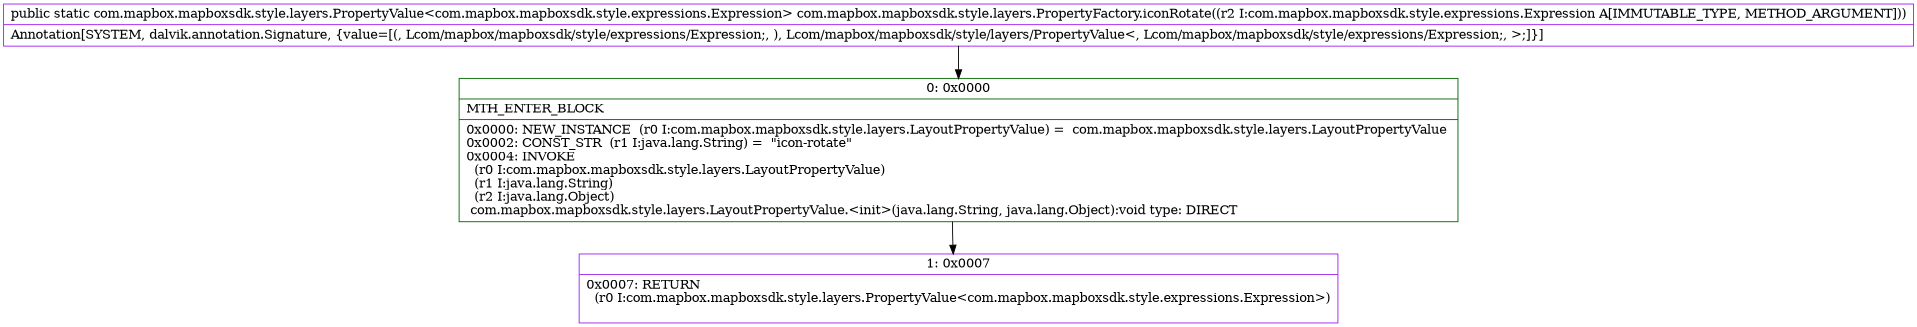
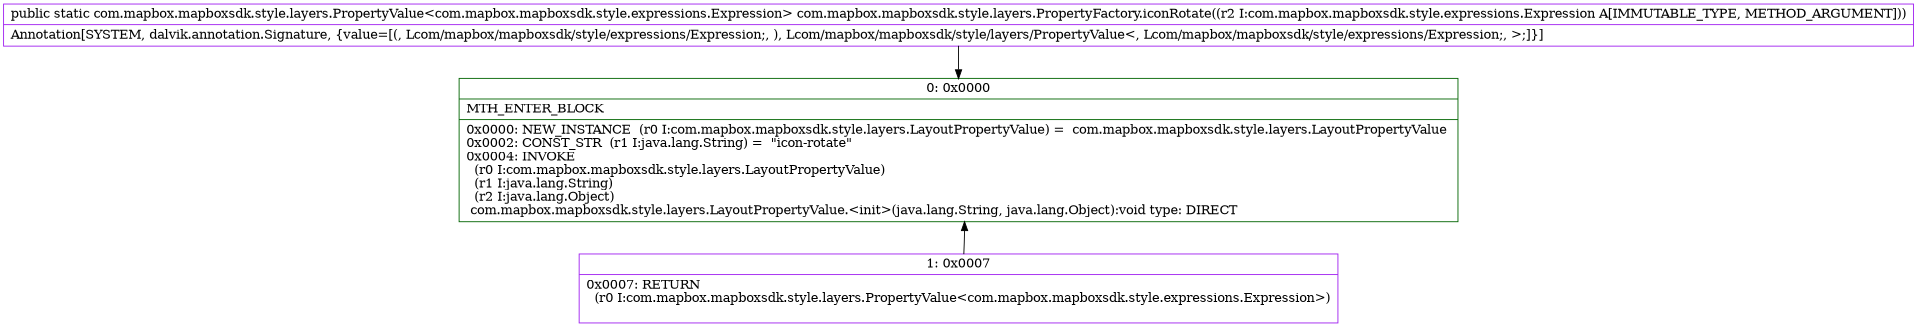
(953, 233) -> (964, 242)
